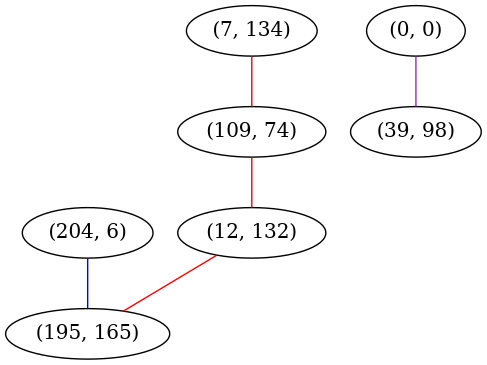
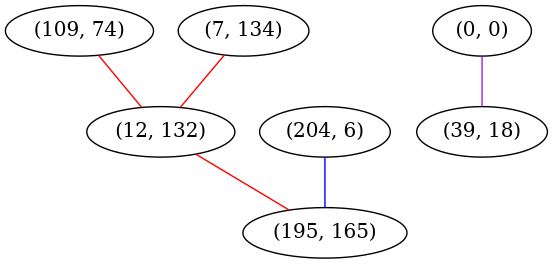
(252, 82) -> (202, 81)
(416, 132) -> (482, 132)
